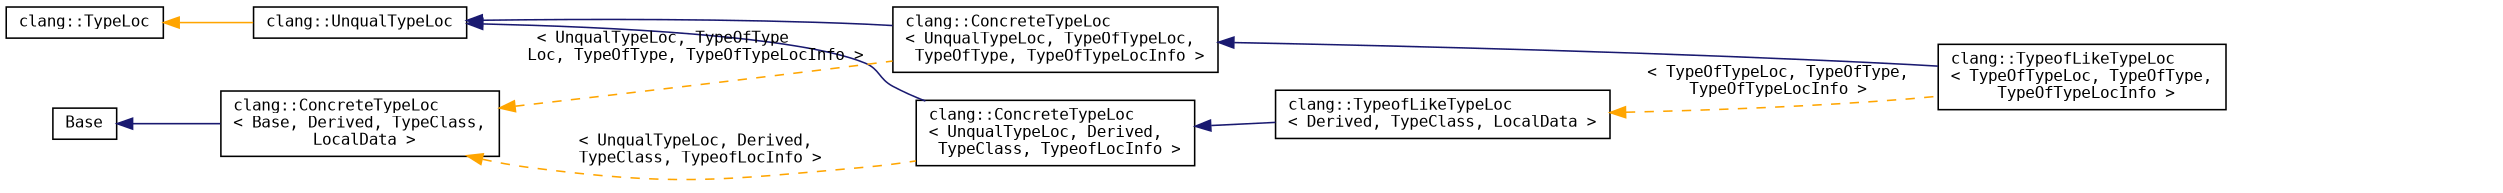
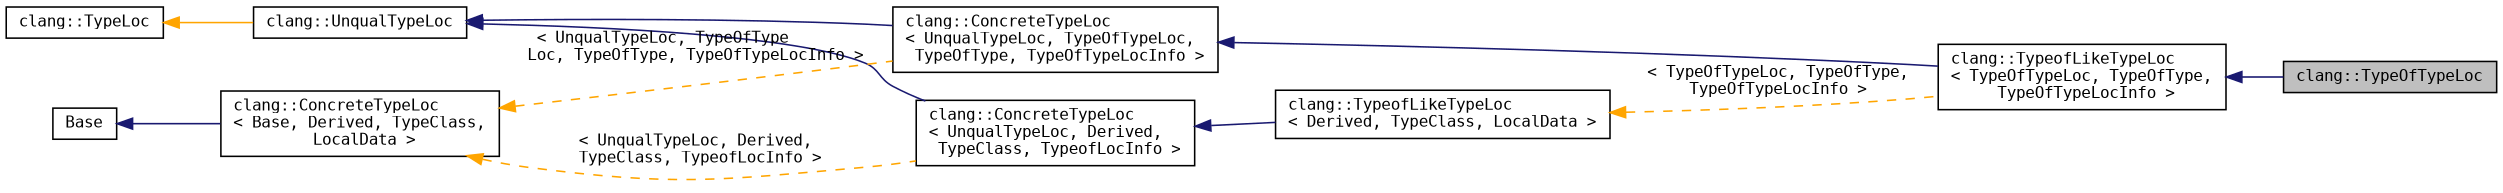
none -> (2390, 77)
